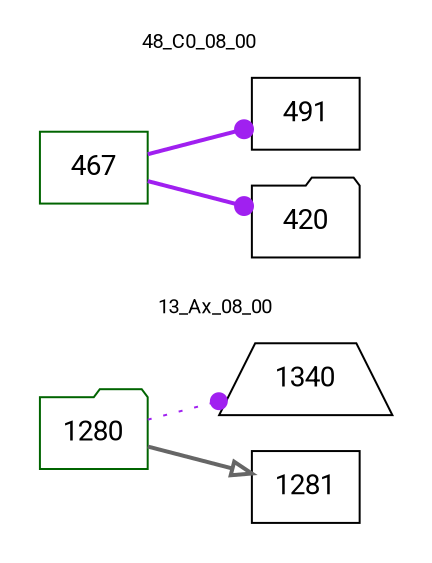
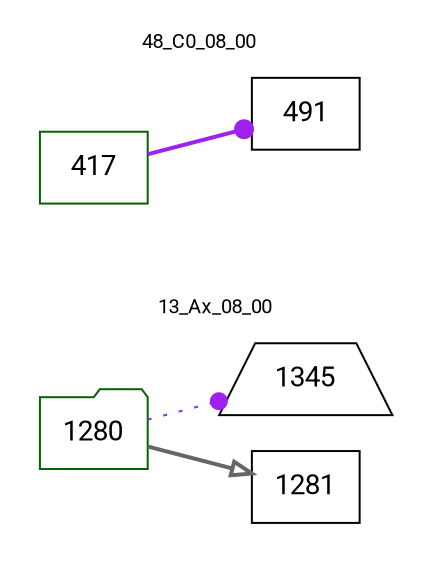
(94, 168) -> (94, 168)
(306, 222) -> none
(306, 379) -> (306, 379)
